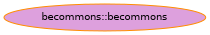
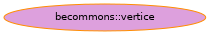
(105, 17) -> (105, 17)
